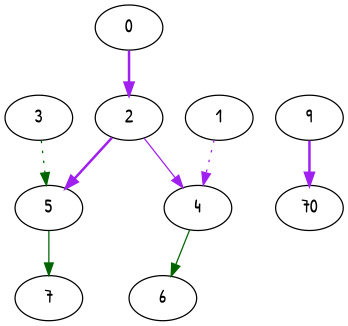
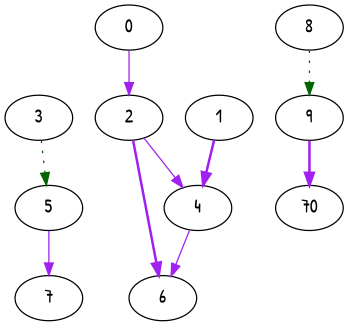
none -> (309, 28)
(129, 67) -> (129, 67)
(210, 157) -> (210, 157)
(93, 158) -> (145, 202)
(49, 247) -> (49, 247)
(183, 247) -> (183, 247)
